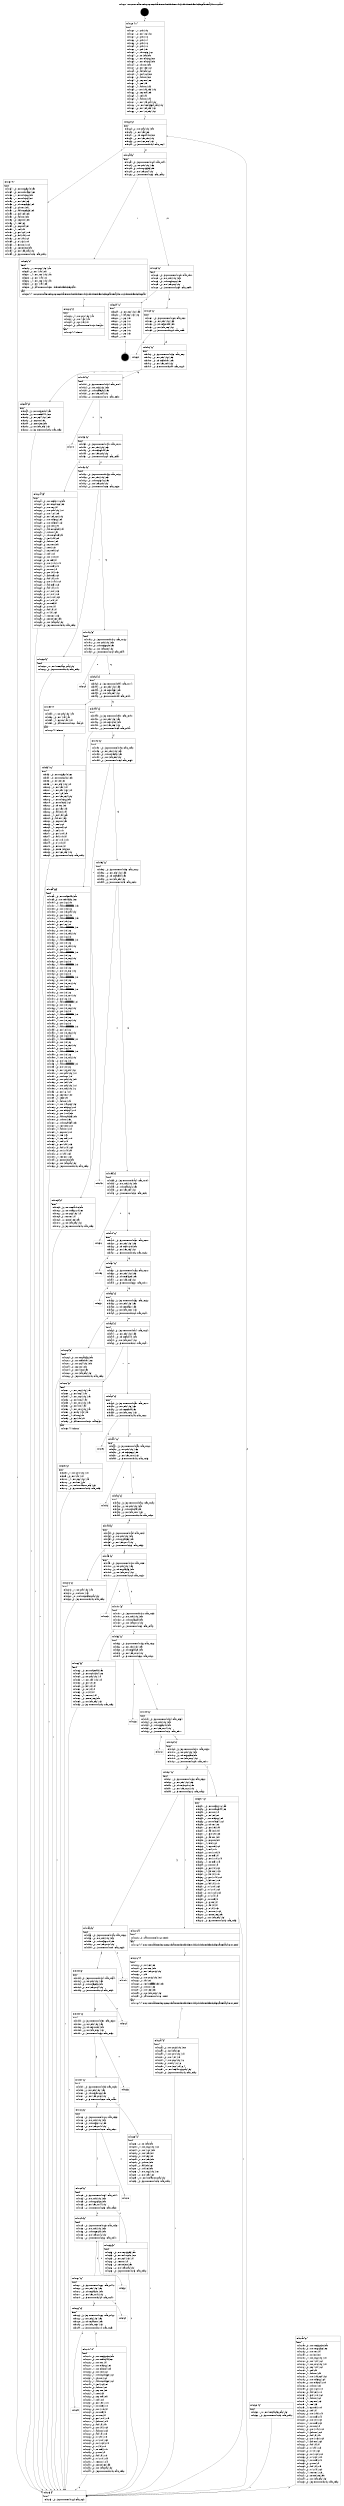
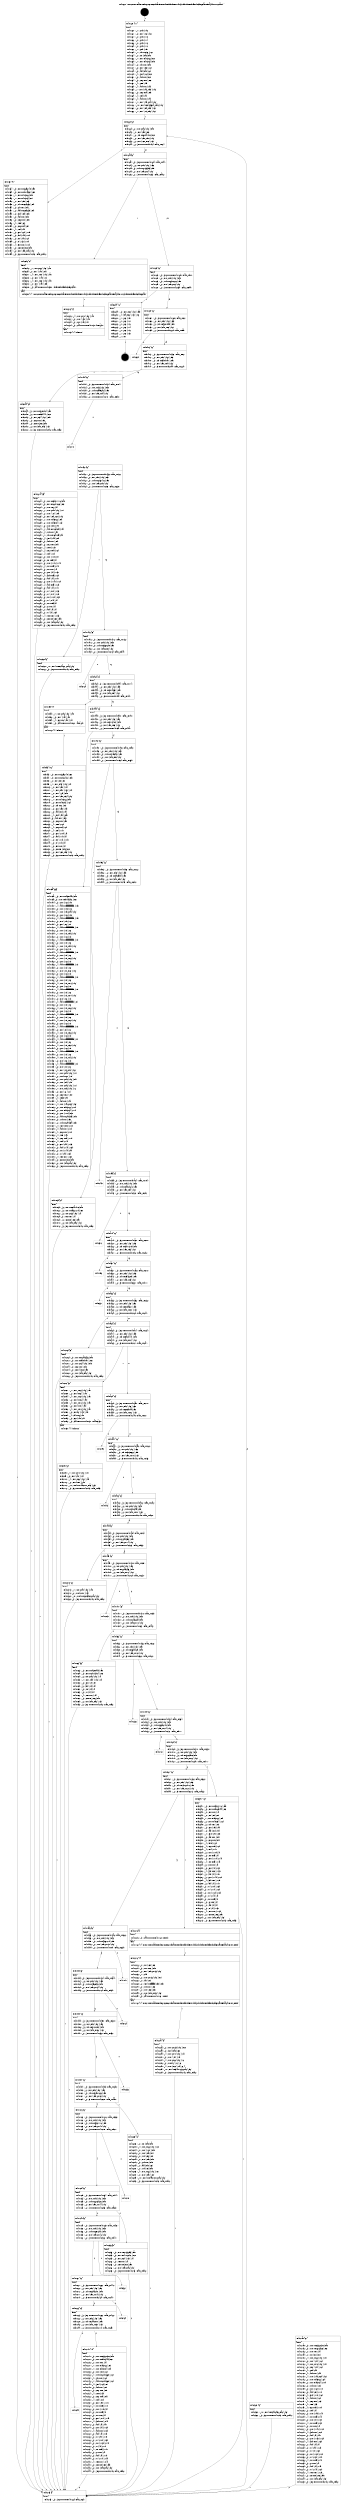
(100, 447) -> none
(96, 2259) -> (93, 2258)
